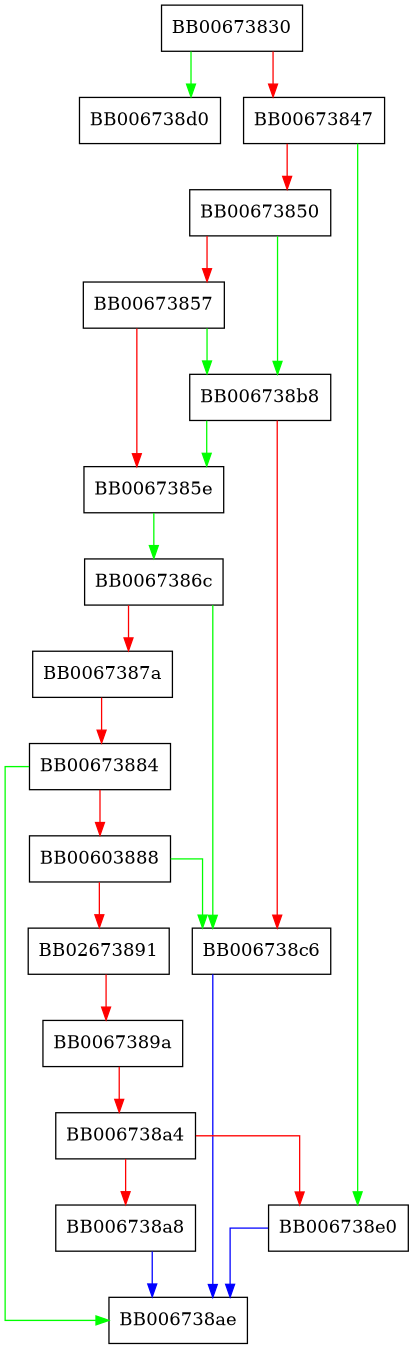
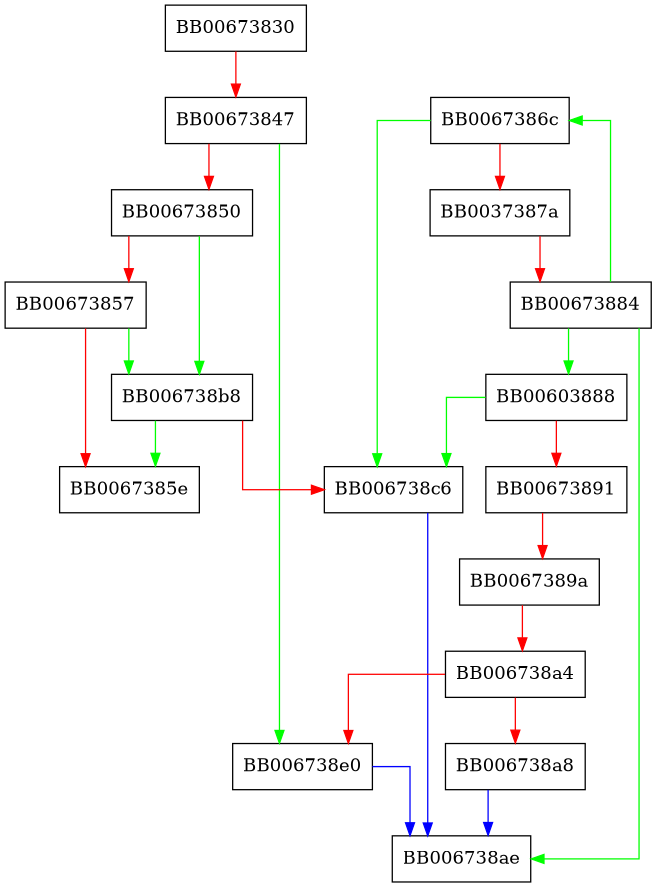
(150, 121) -> none
(154, 529) -> (611, 187)
(103, 674) -> (500, 213)
(100, 806) -> (569, 345)
(99, 951) -> (556, 490)
